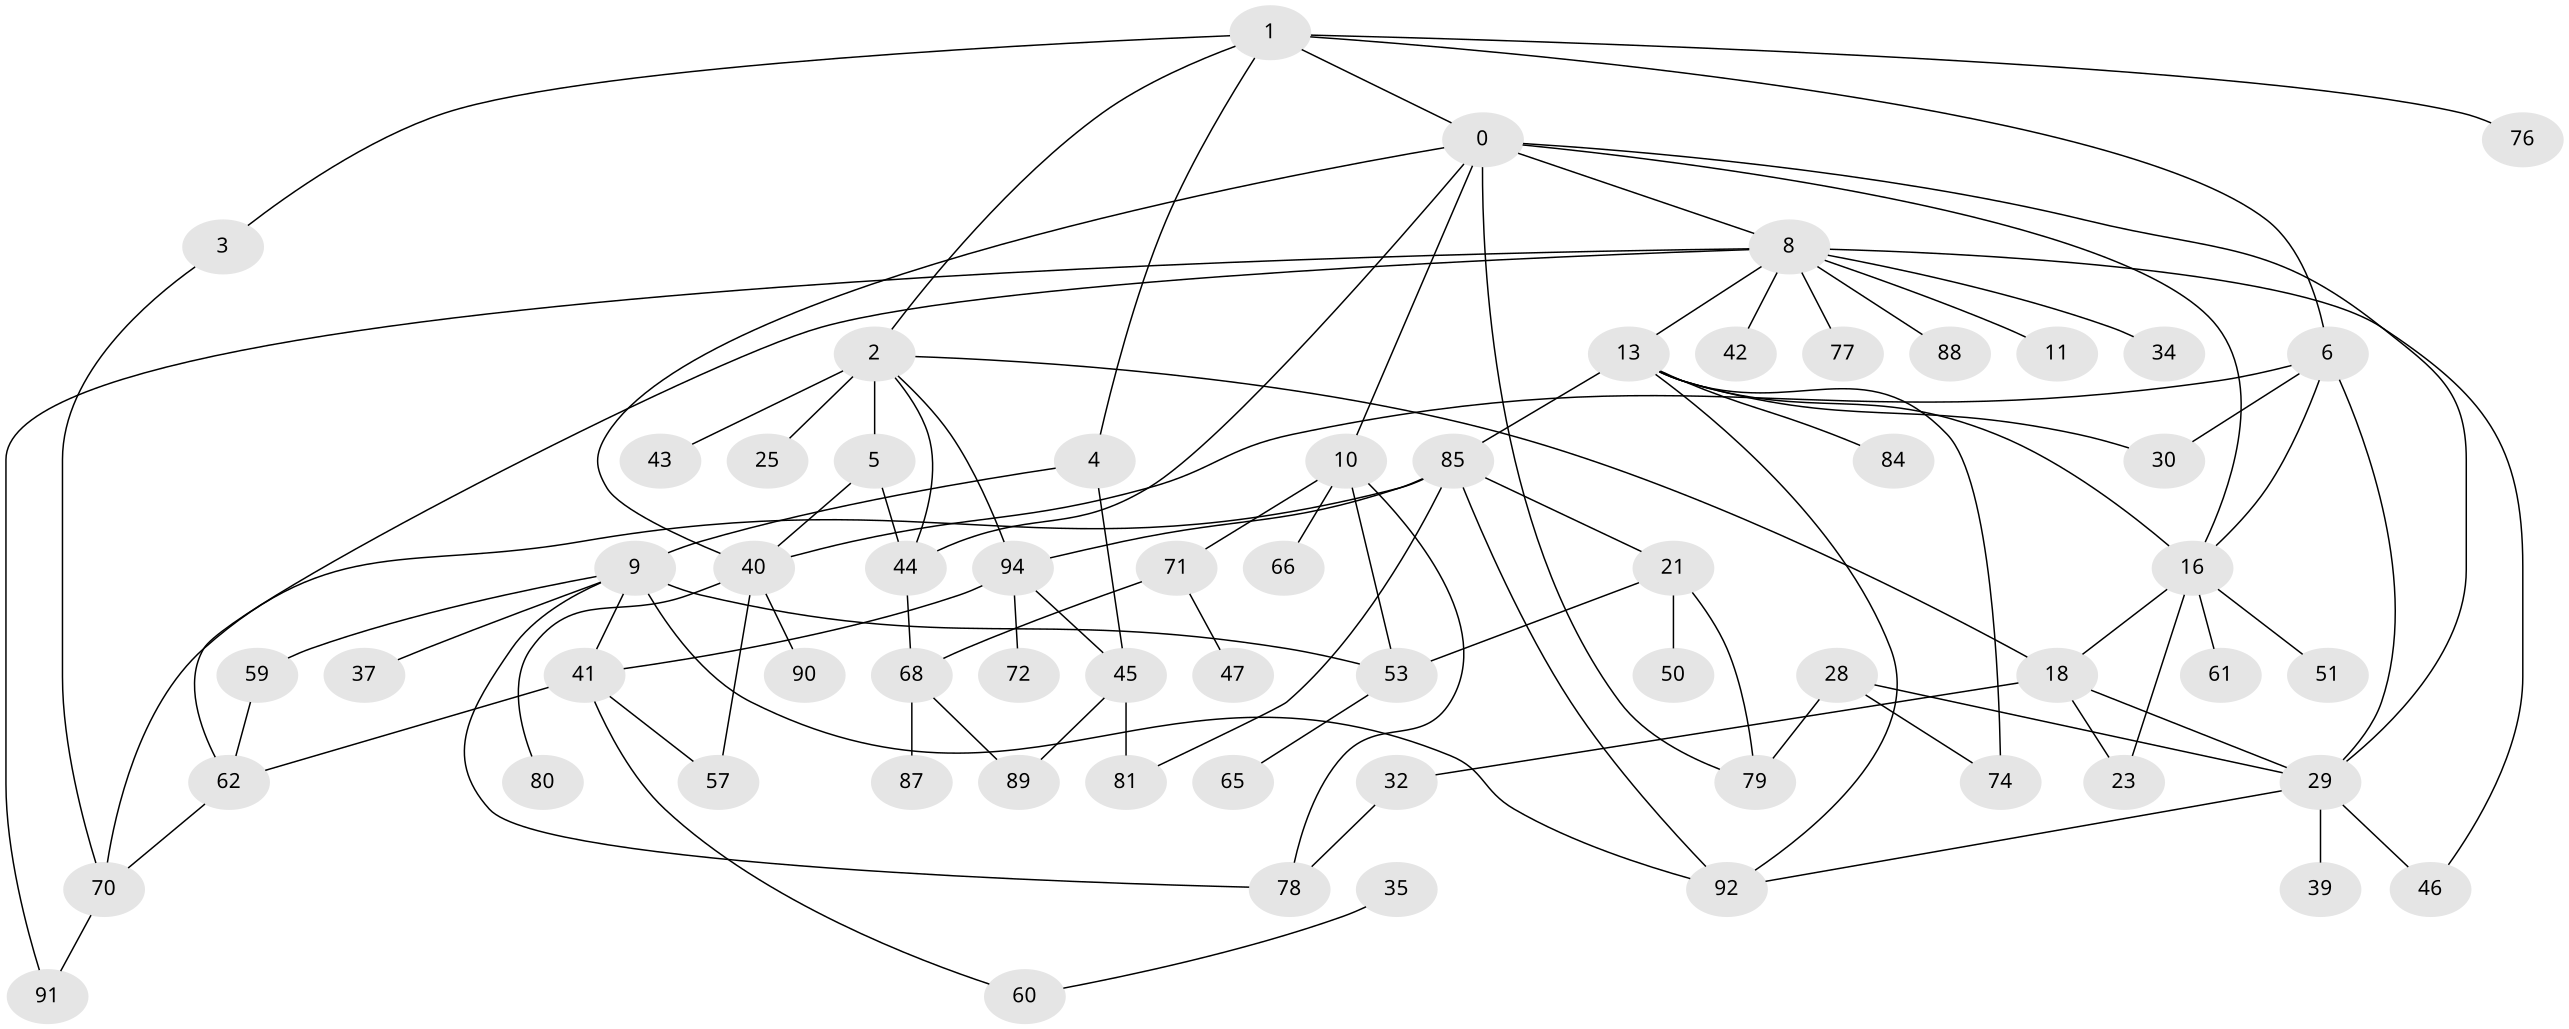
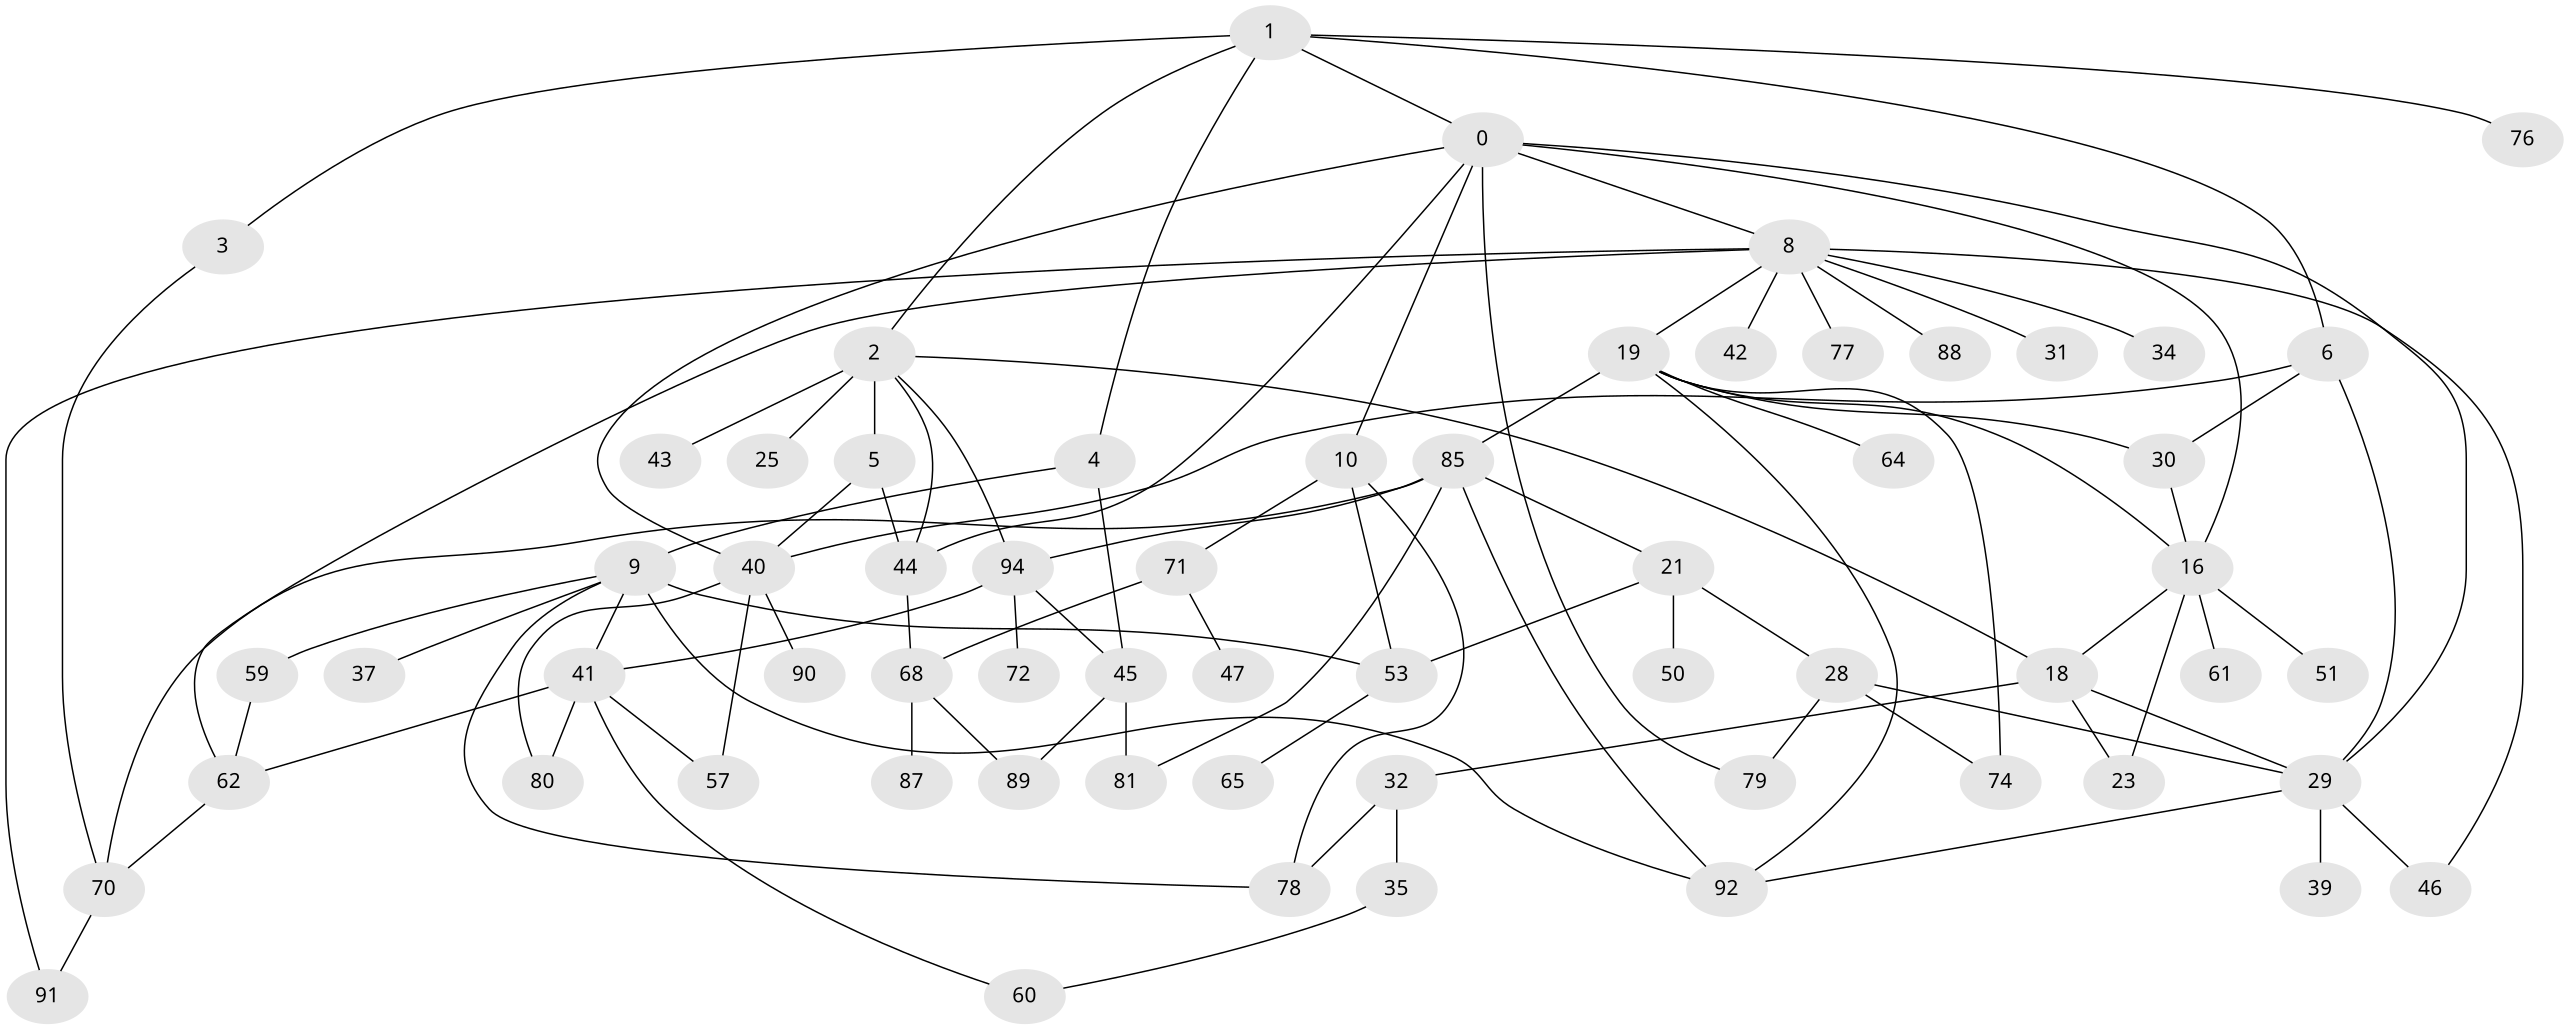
(1629, 354) -> (1629, 354)
(2057, 354) -> (2057, 354)
(1894, 461) -> (1894, 461)
(2278, 470) -> (2178, 515)
(1284, 568) -> none
(1735, 669) -> (1755, 622)
none -> (564, 729)
none -> (1397, 836)
